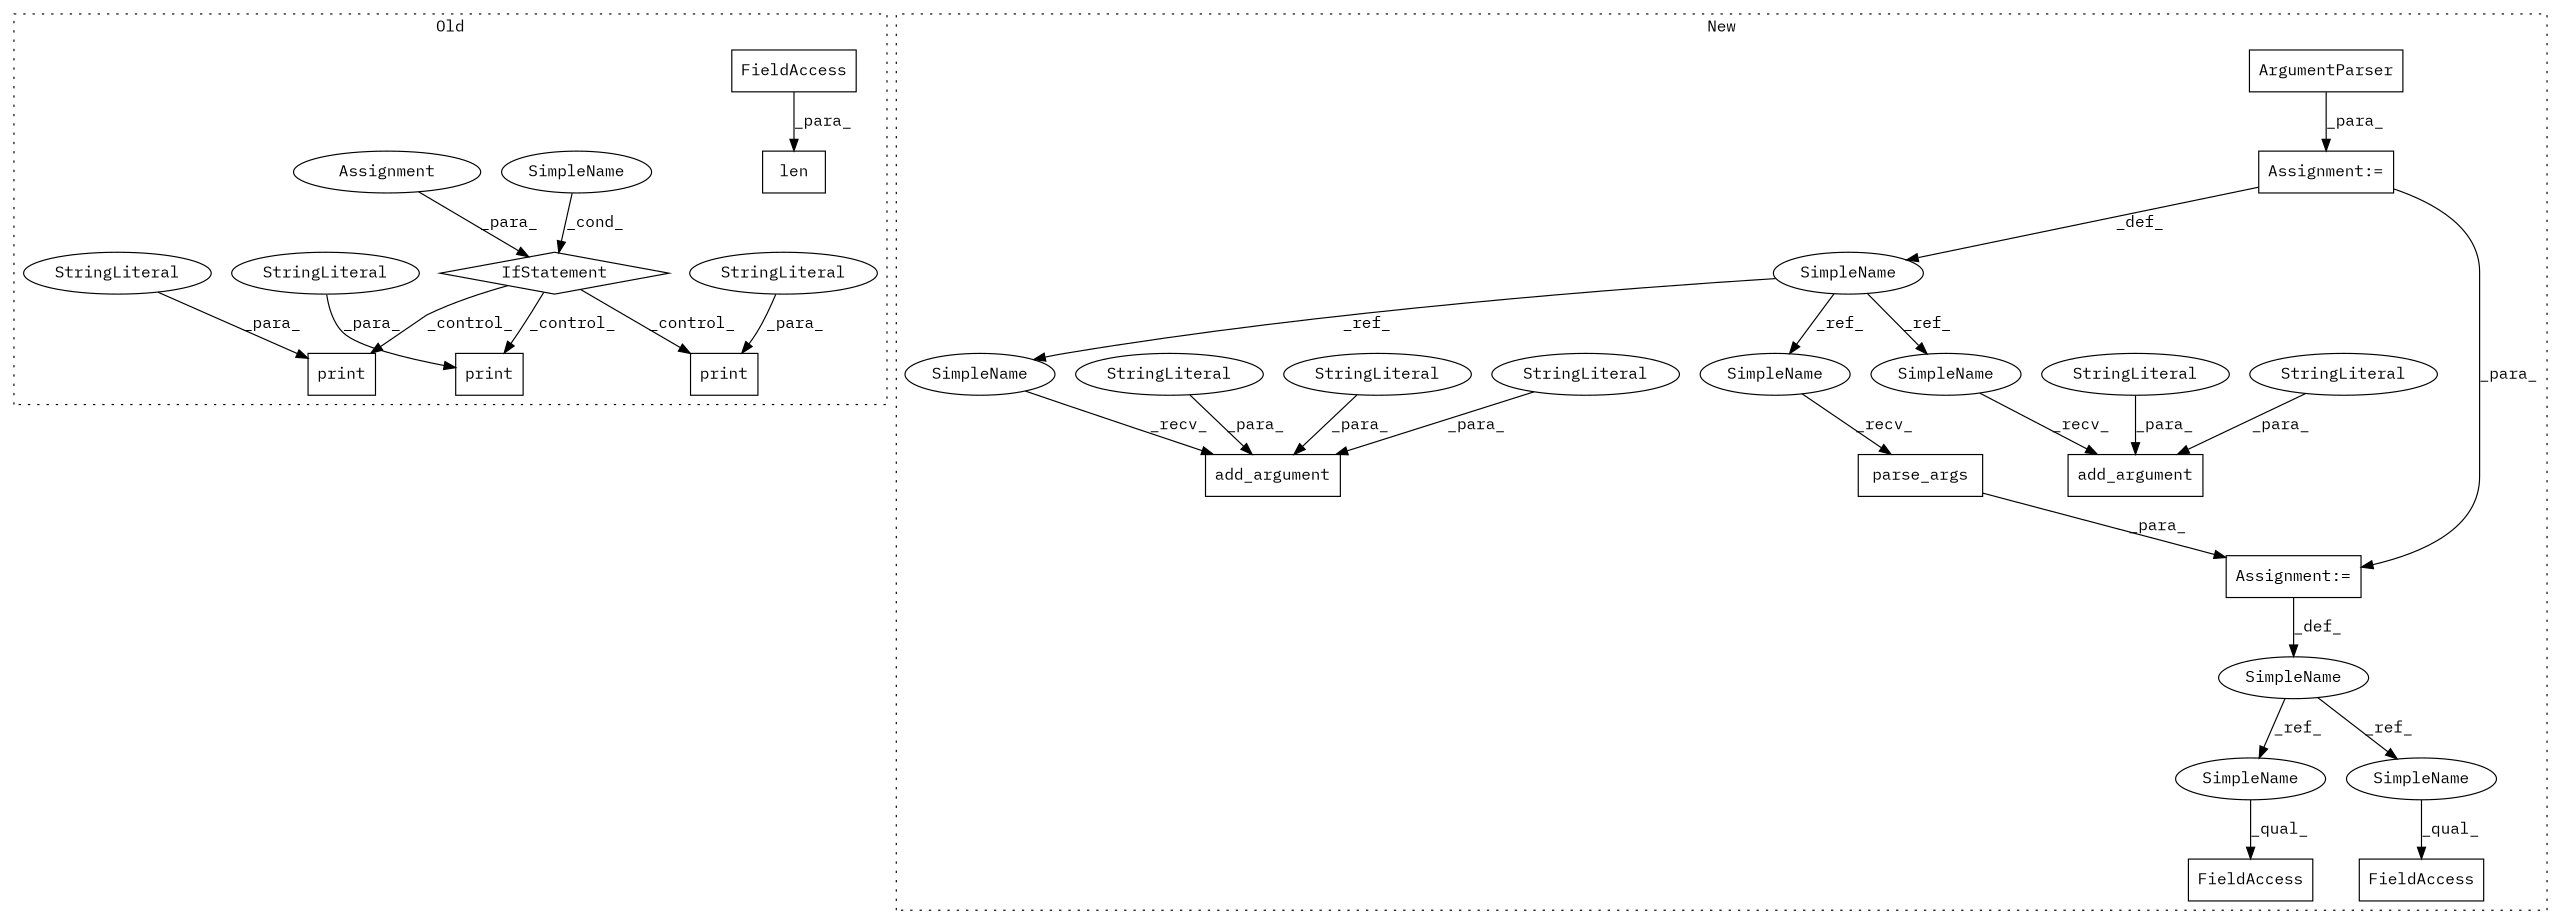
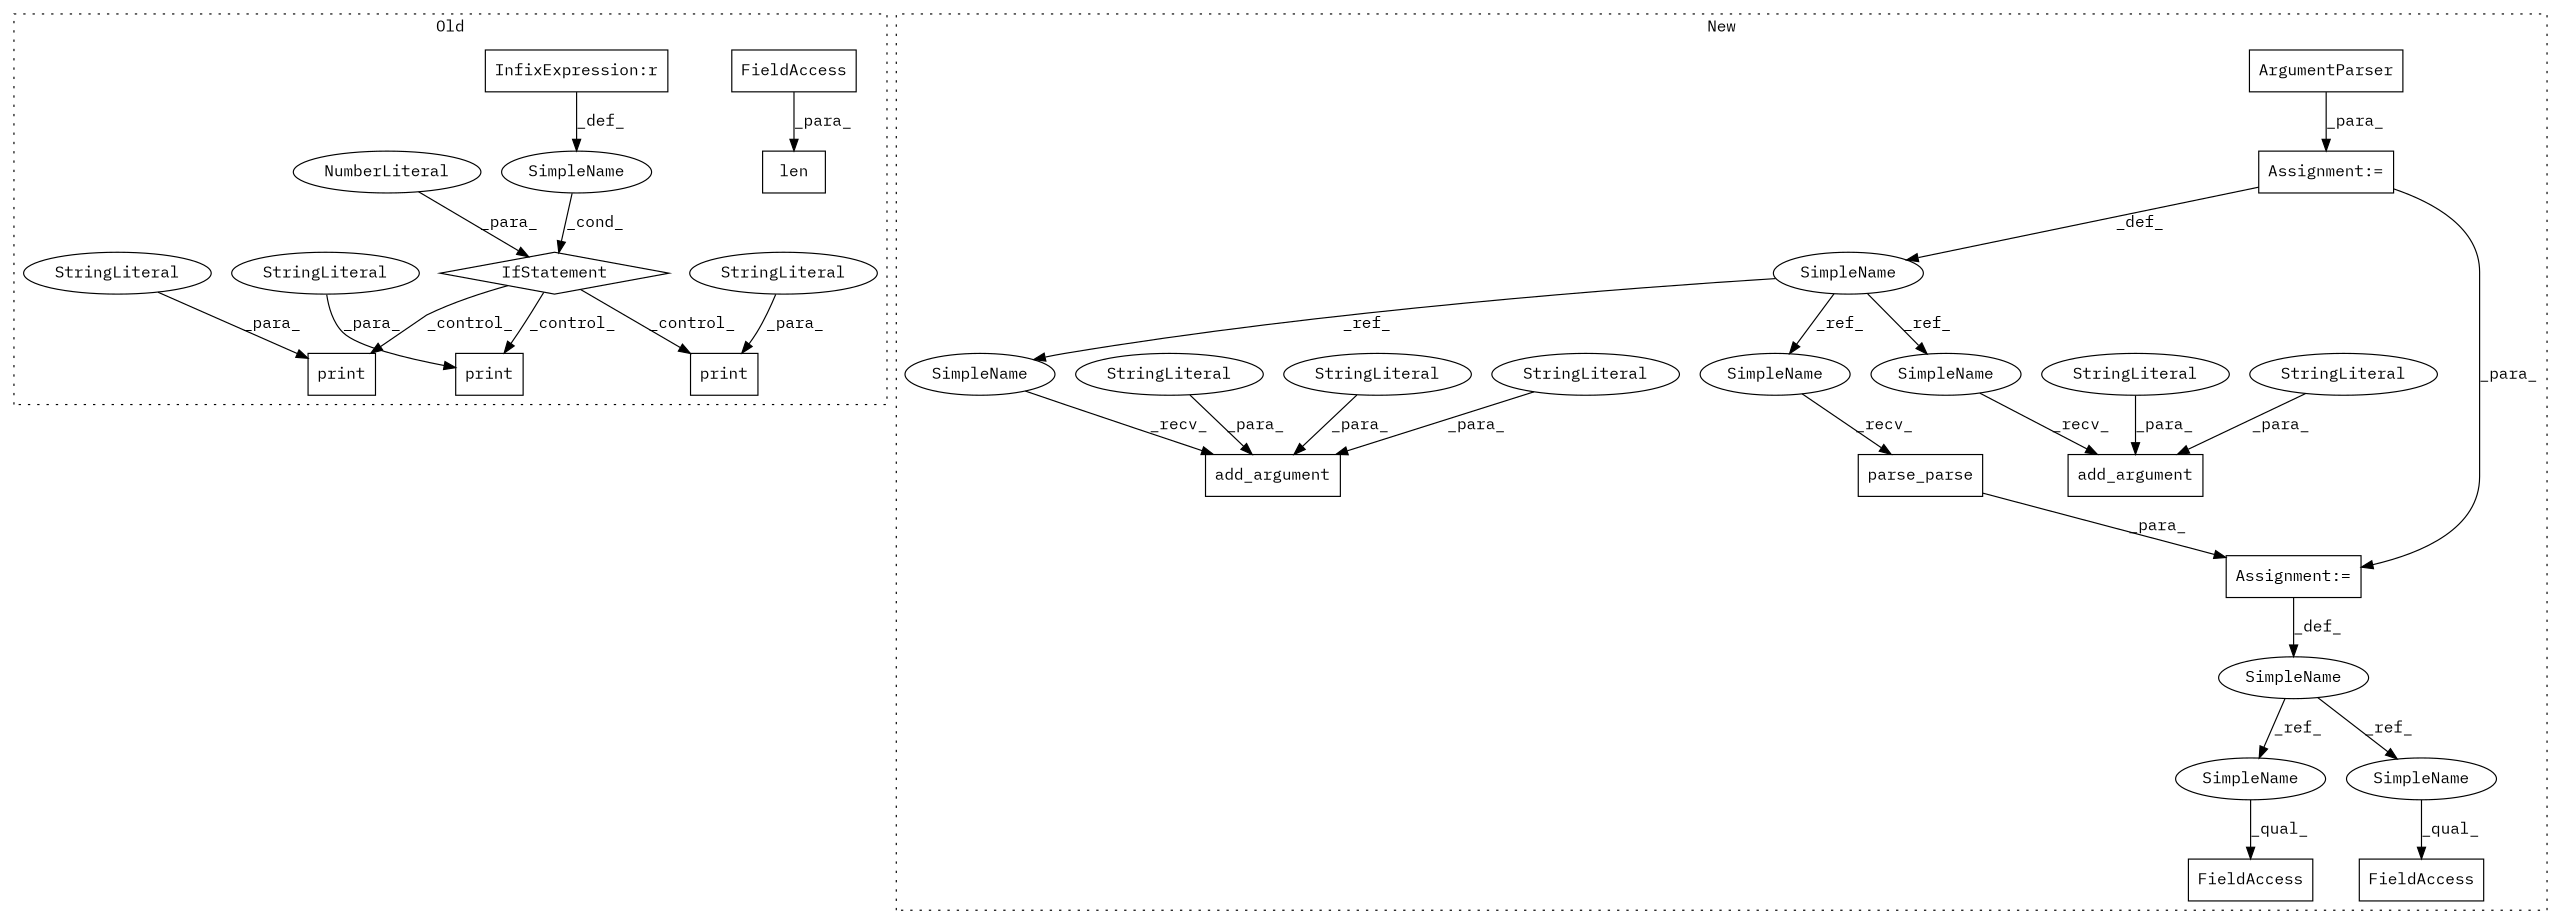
none -> (577, 71)
(387, 172) -> (387, 172)
(1920, 475) -> (1920, 475)
